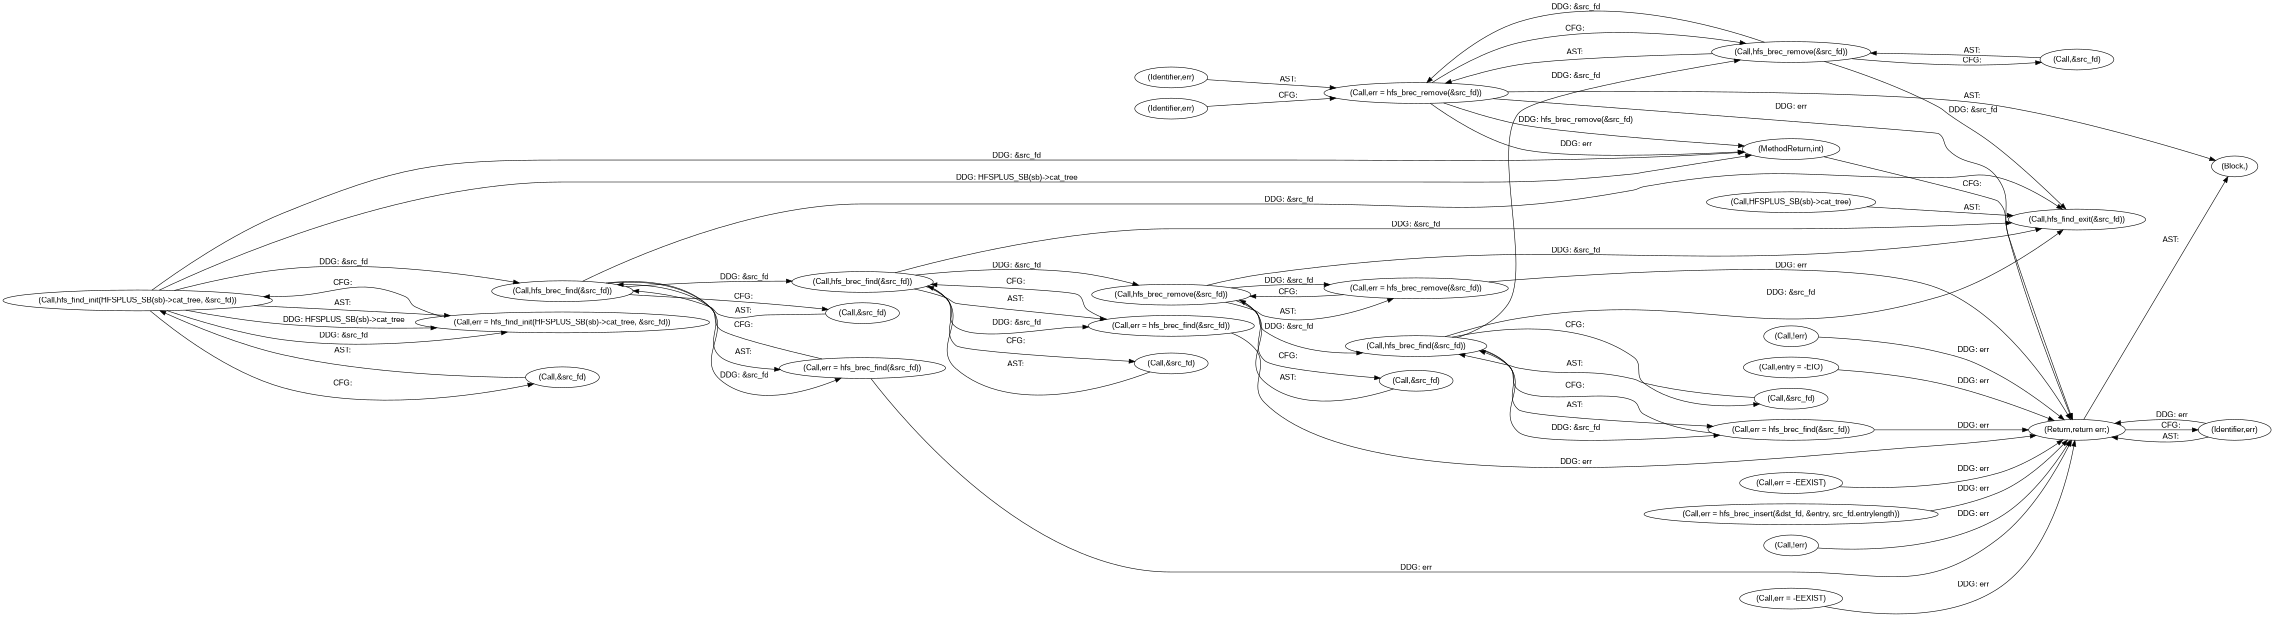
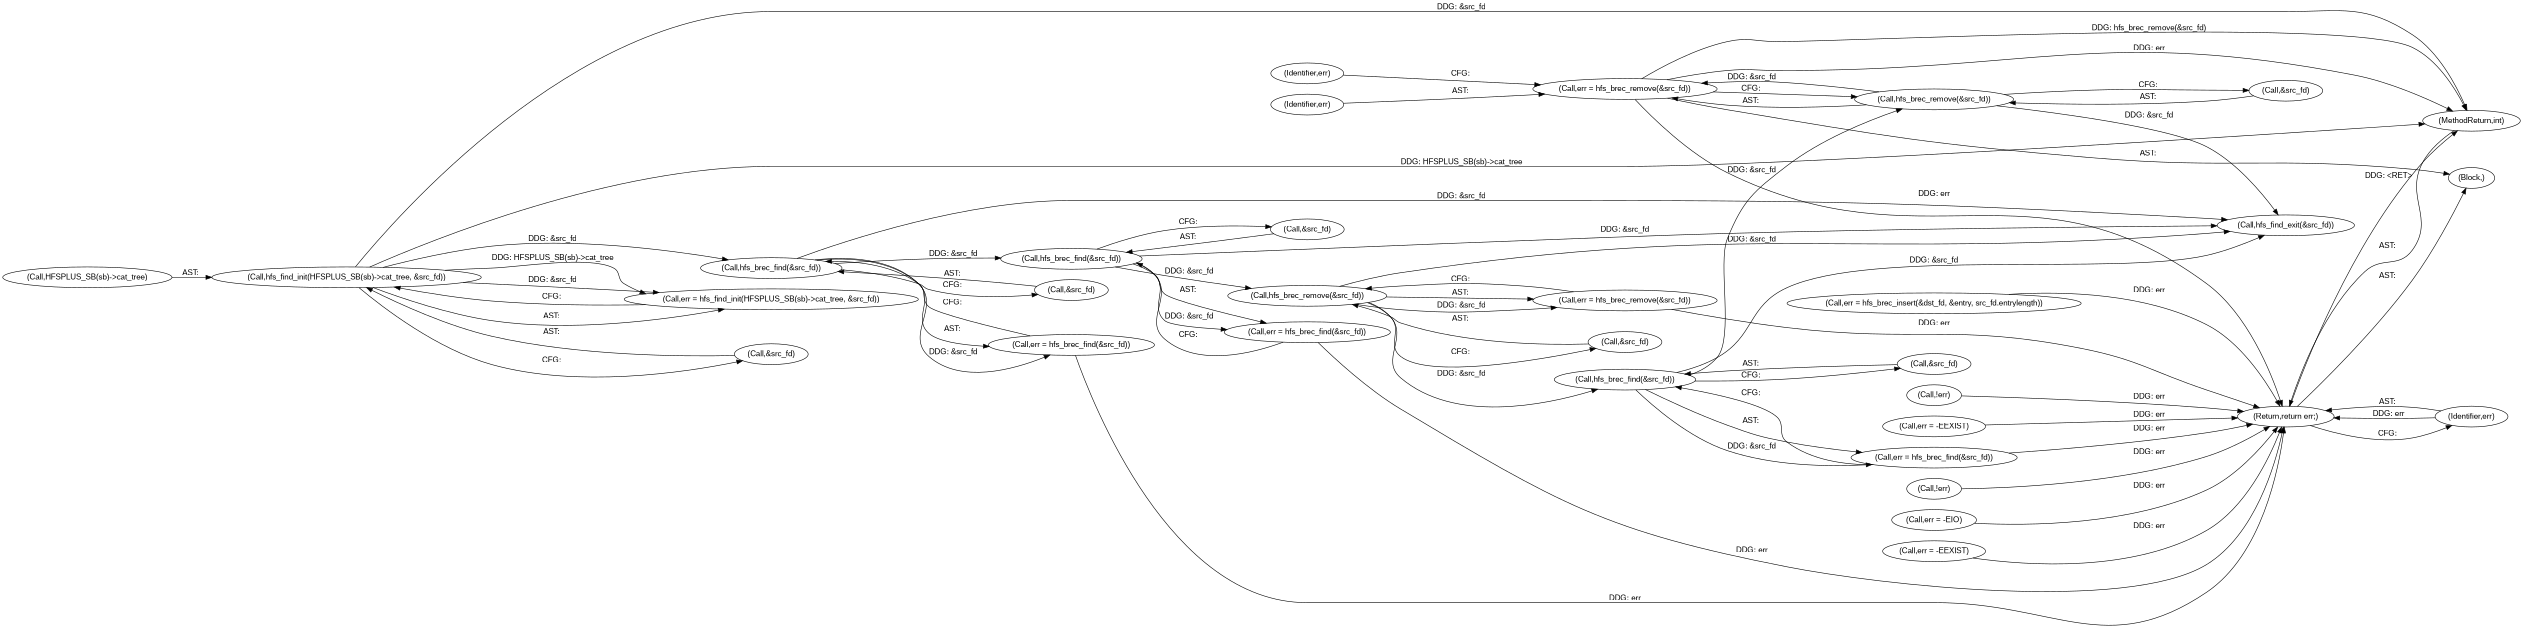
(1973, 184) -> (2389, 246)
(1937, 211) -> (189, 277)
none -> (2355, 260)
(1791, 367) -> (1934, 520)
